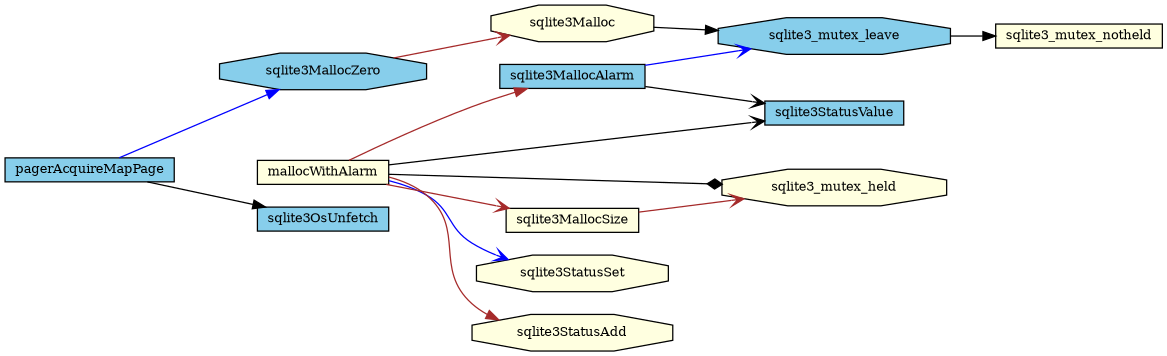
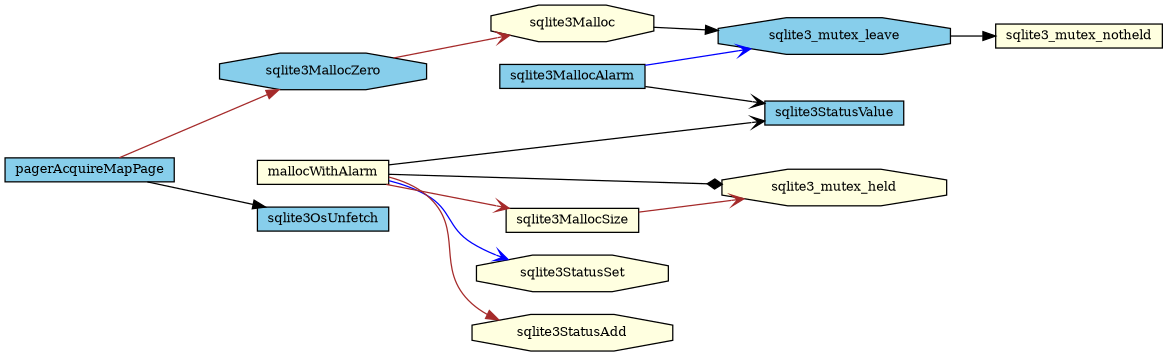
(431, 123) -> none
(193, 126) -> (193, 126)
